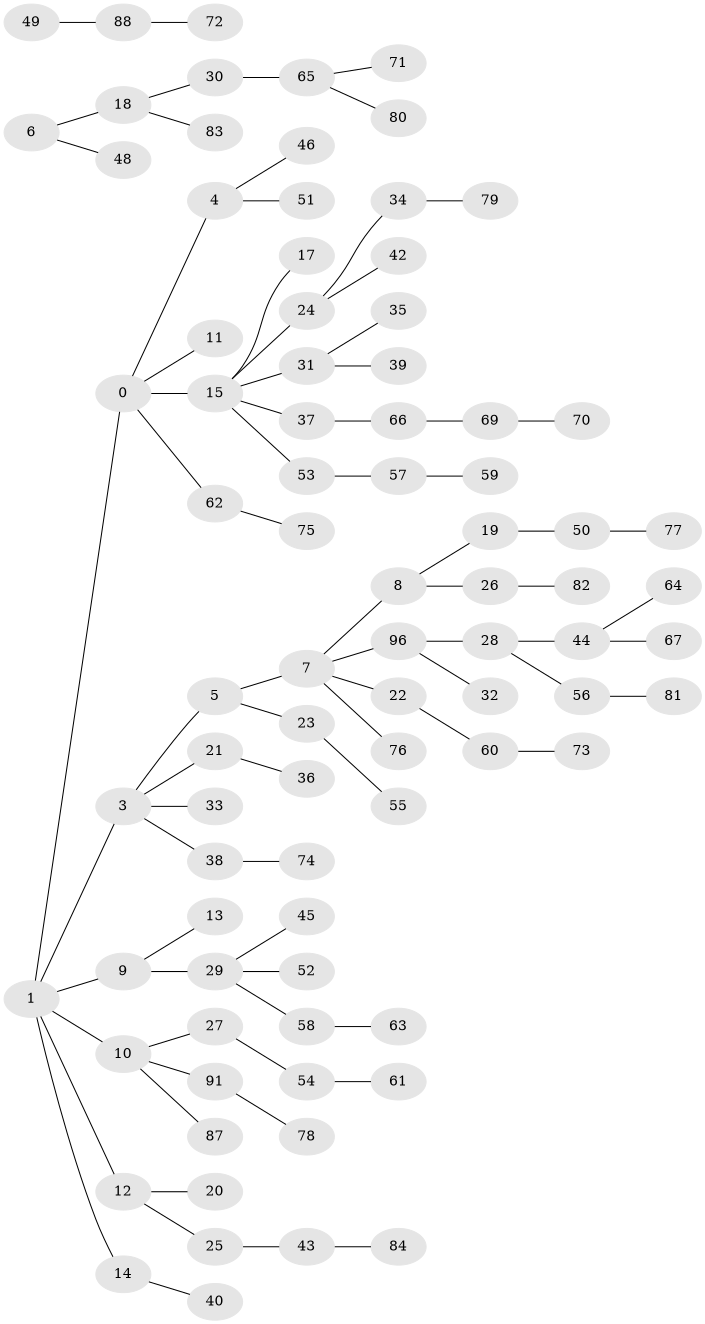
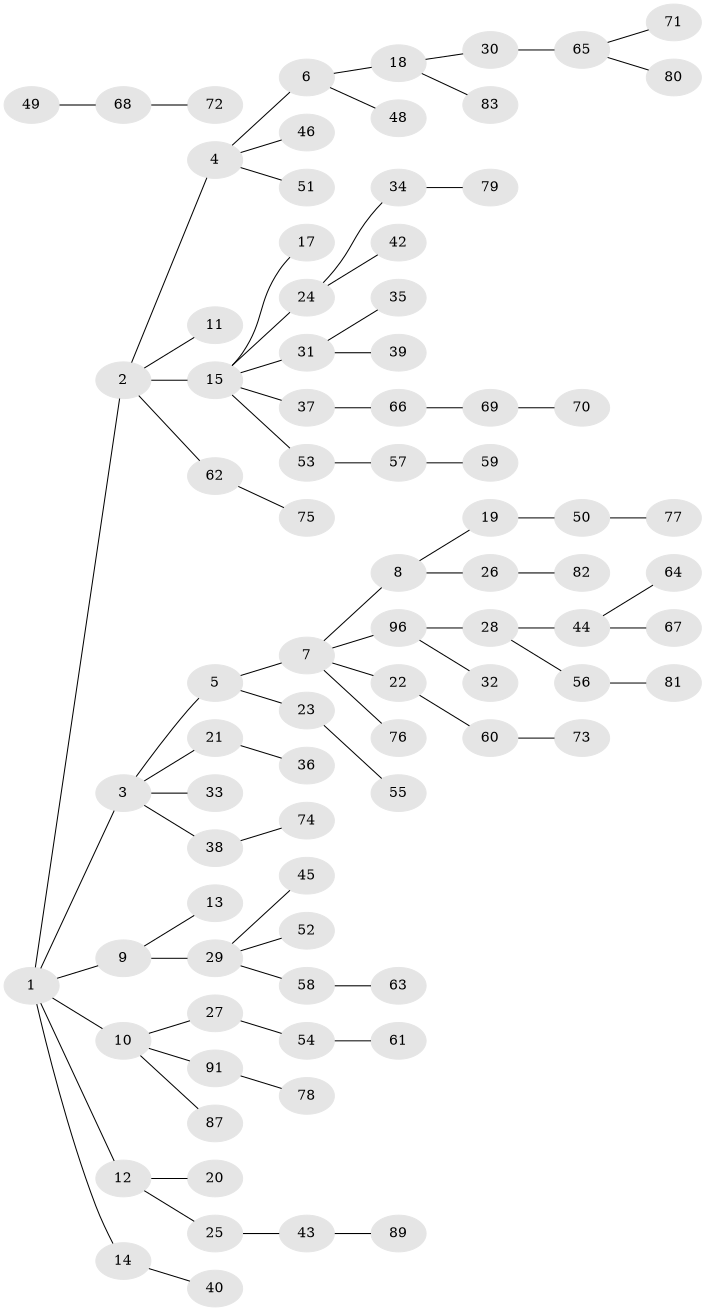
(123, 22) -> (123, 105)
none -> (261, 119)
(123, 394) -> (123, 380)
(399, 1247) -> (399, 1234)
